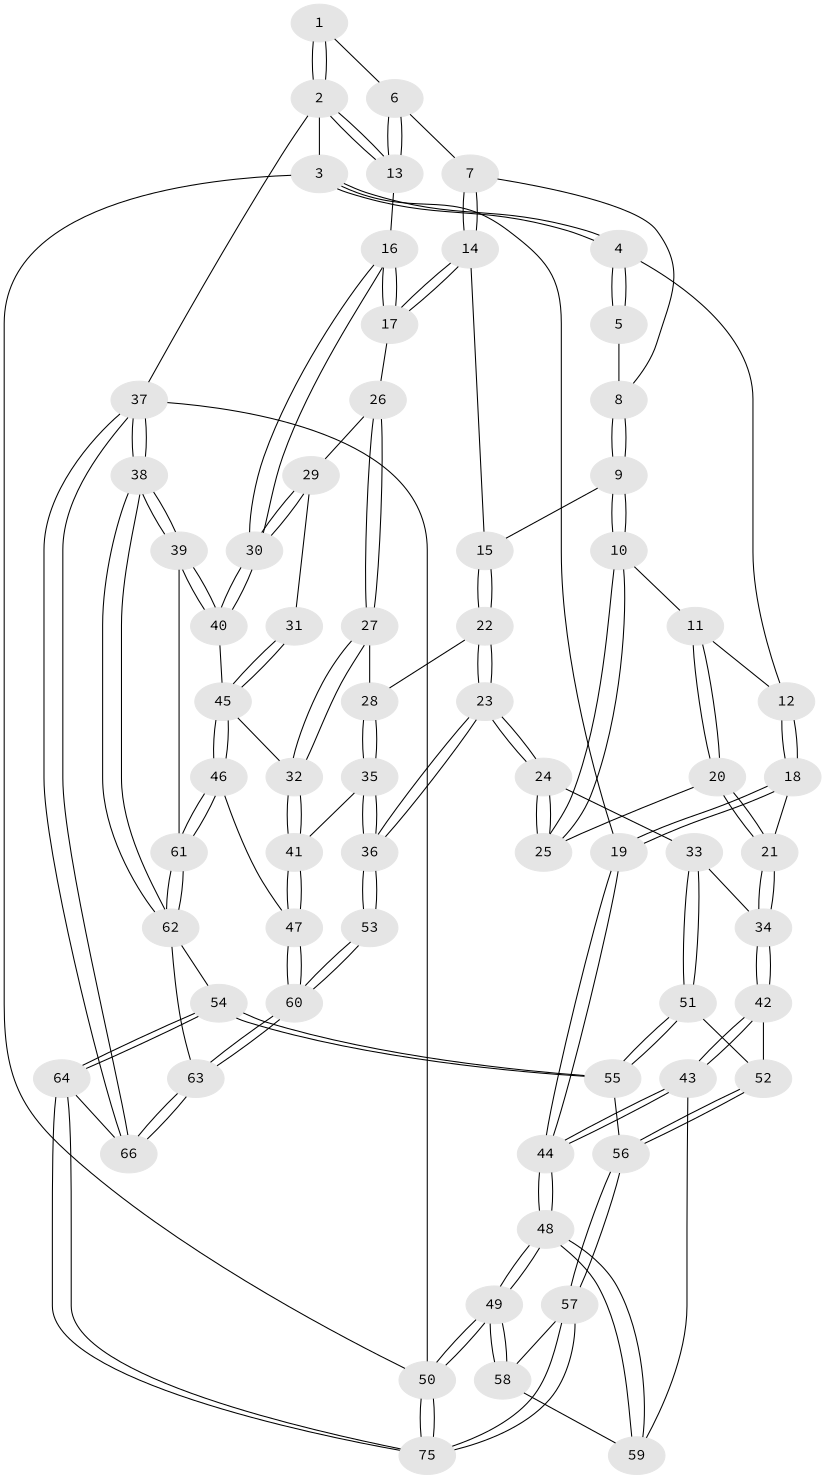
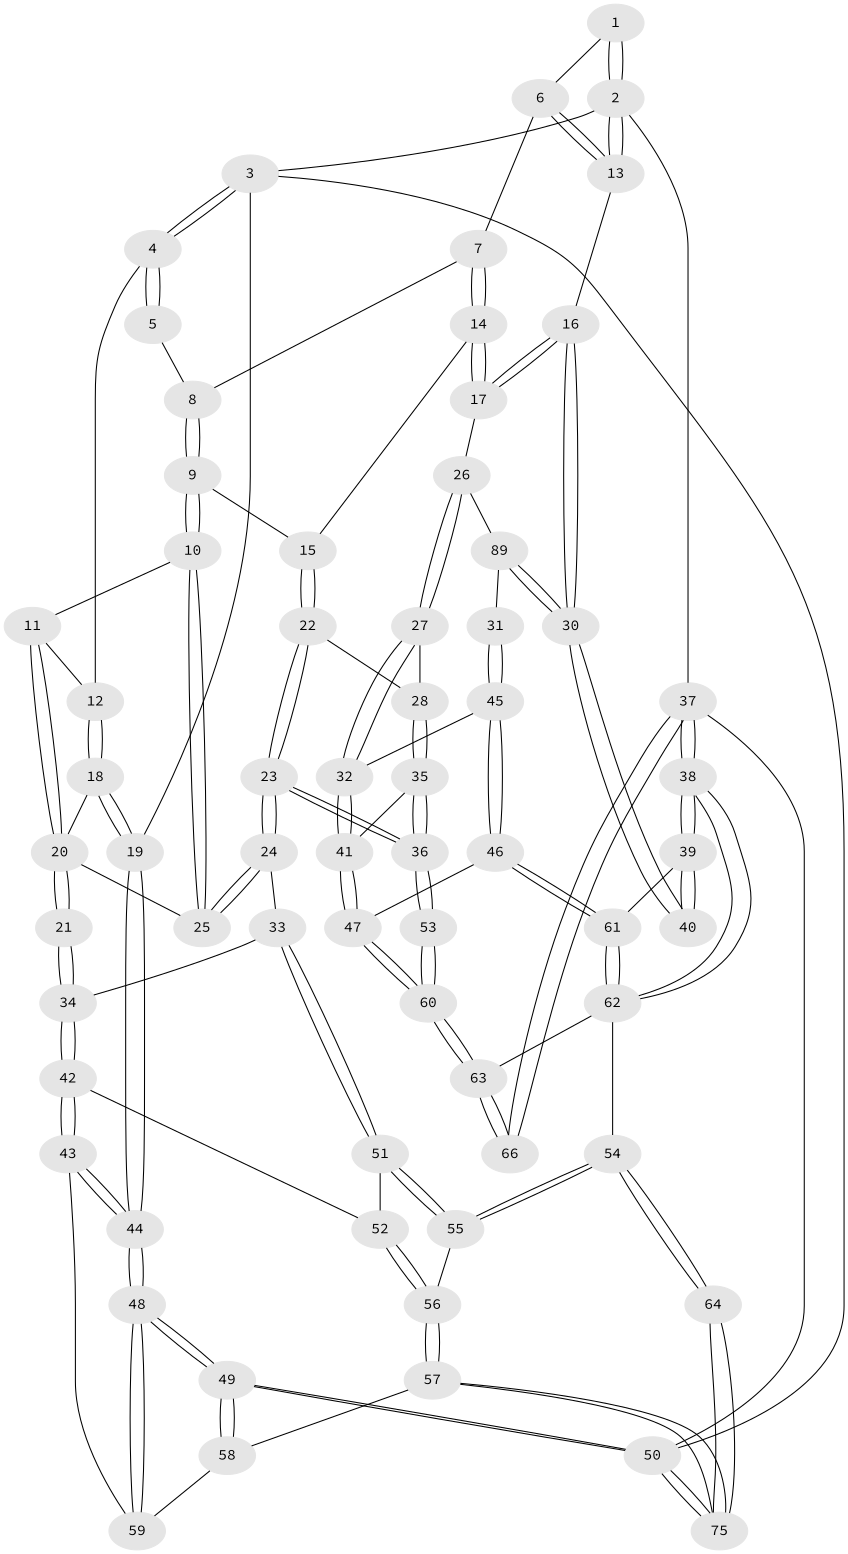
(311, 475) -> (500, 551)
(221, 664) -> none
(781, 815) -> (78, 815)
(95, 1116) -> none
